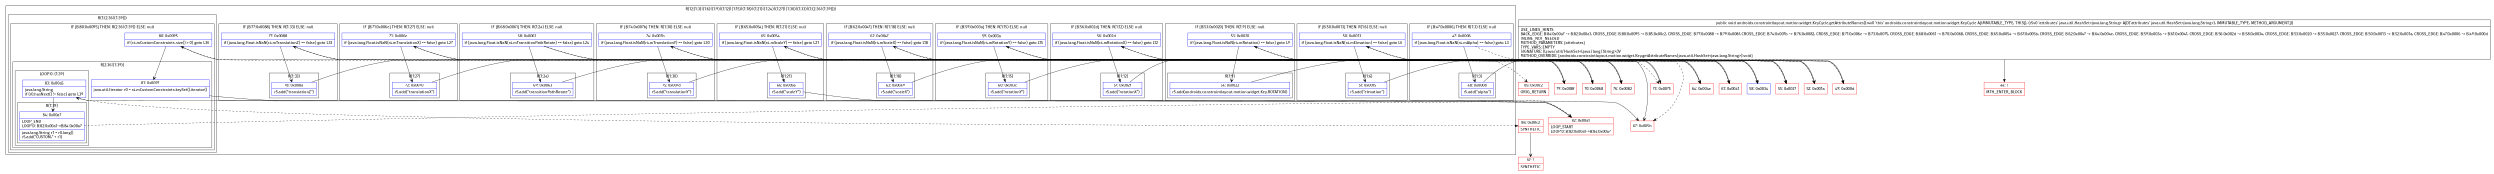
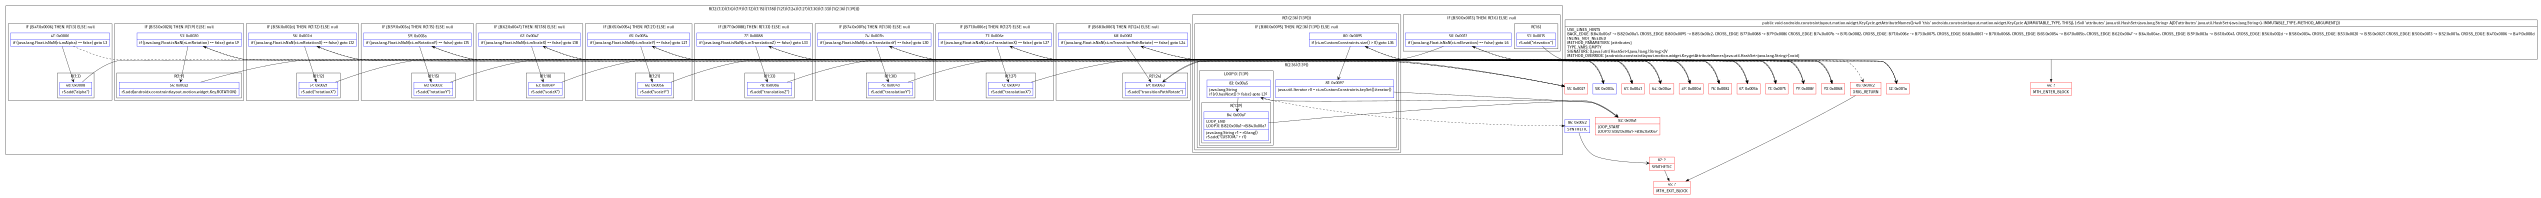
(1119, 60) -> (1451, 60)
(1359, 63) -> (1303, 60)
(829, 111) -> (1444, 108)
(1531, 126) -> (1577, 126)
none -> (1672, 188)
